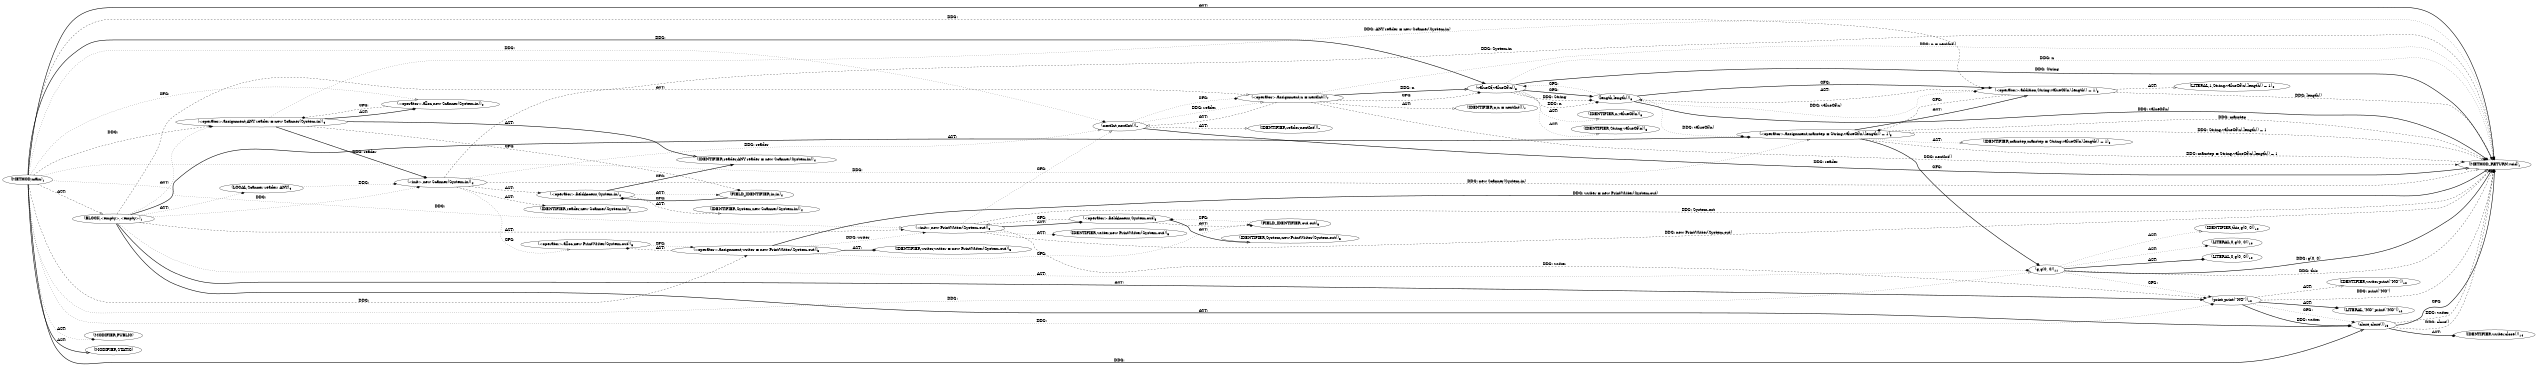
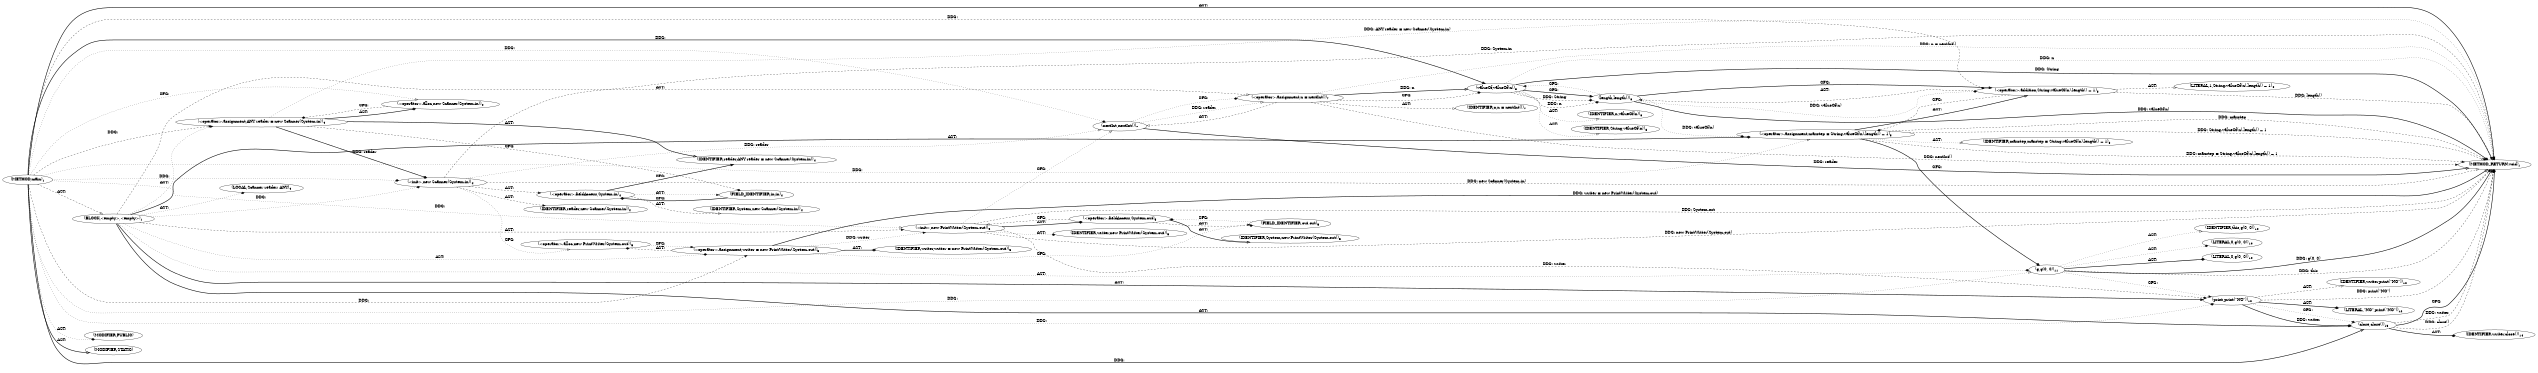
(1290, 128) -> none
(348, 185) -> (224, 178)
none -> (411, 259)
